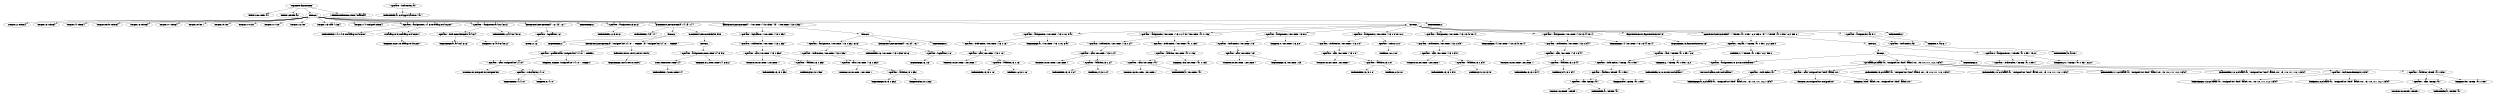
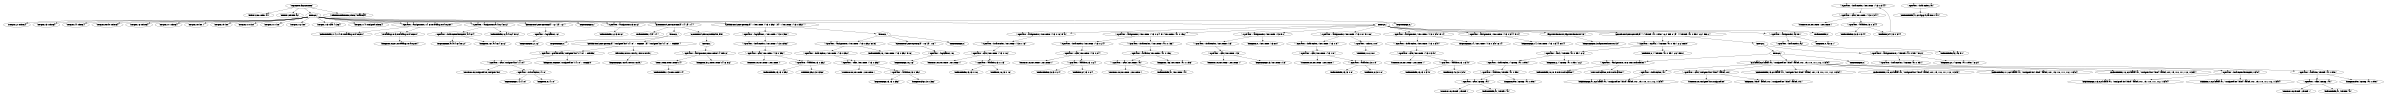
(1567, 38) -> (1890, 18)
(532, 44) -> (529, 44)
(1047, 44) -> none
